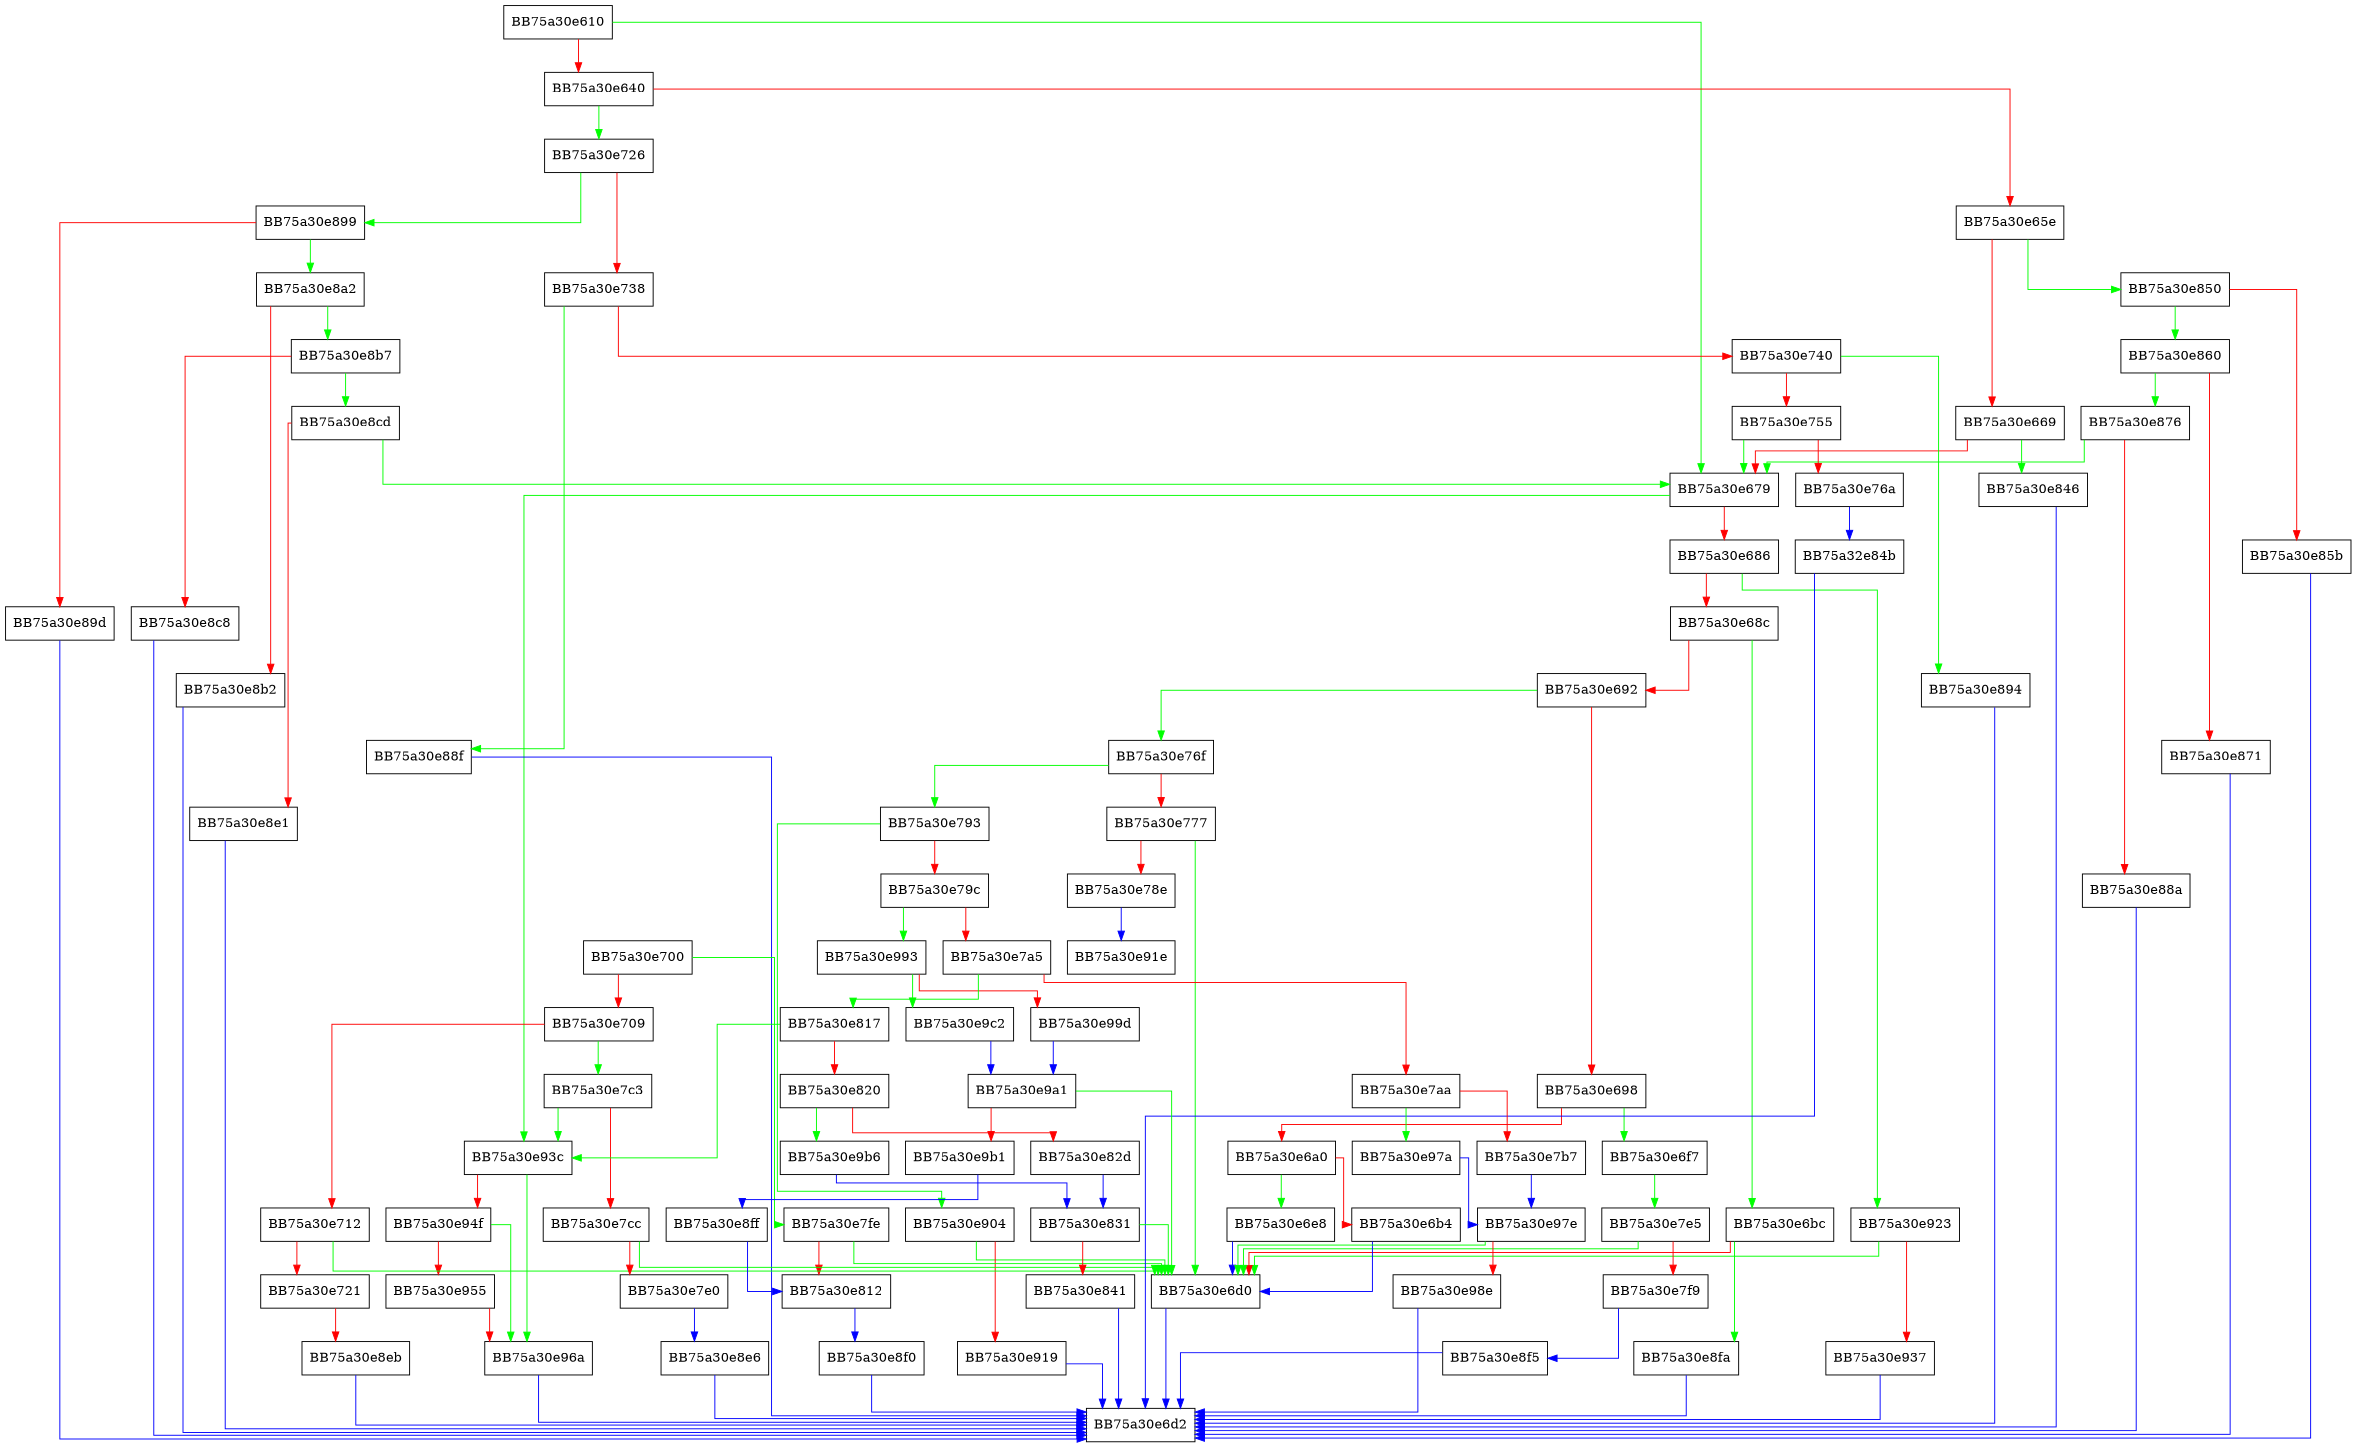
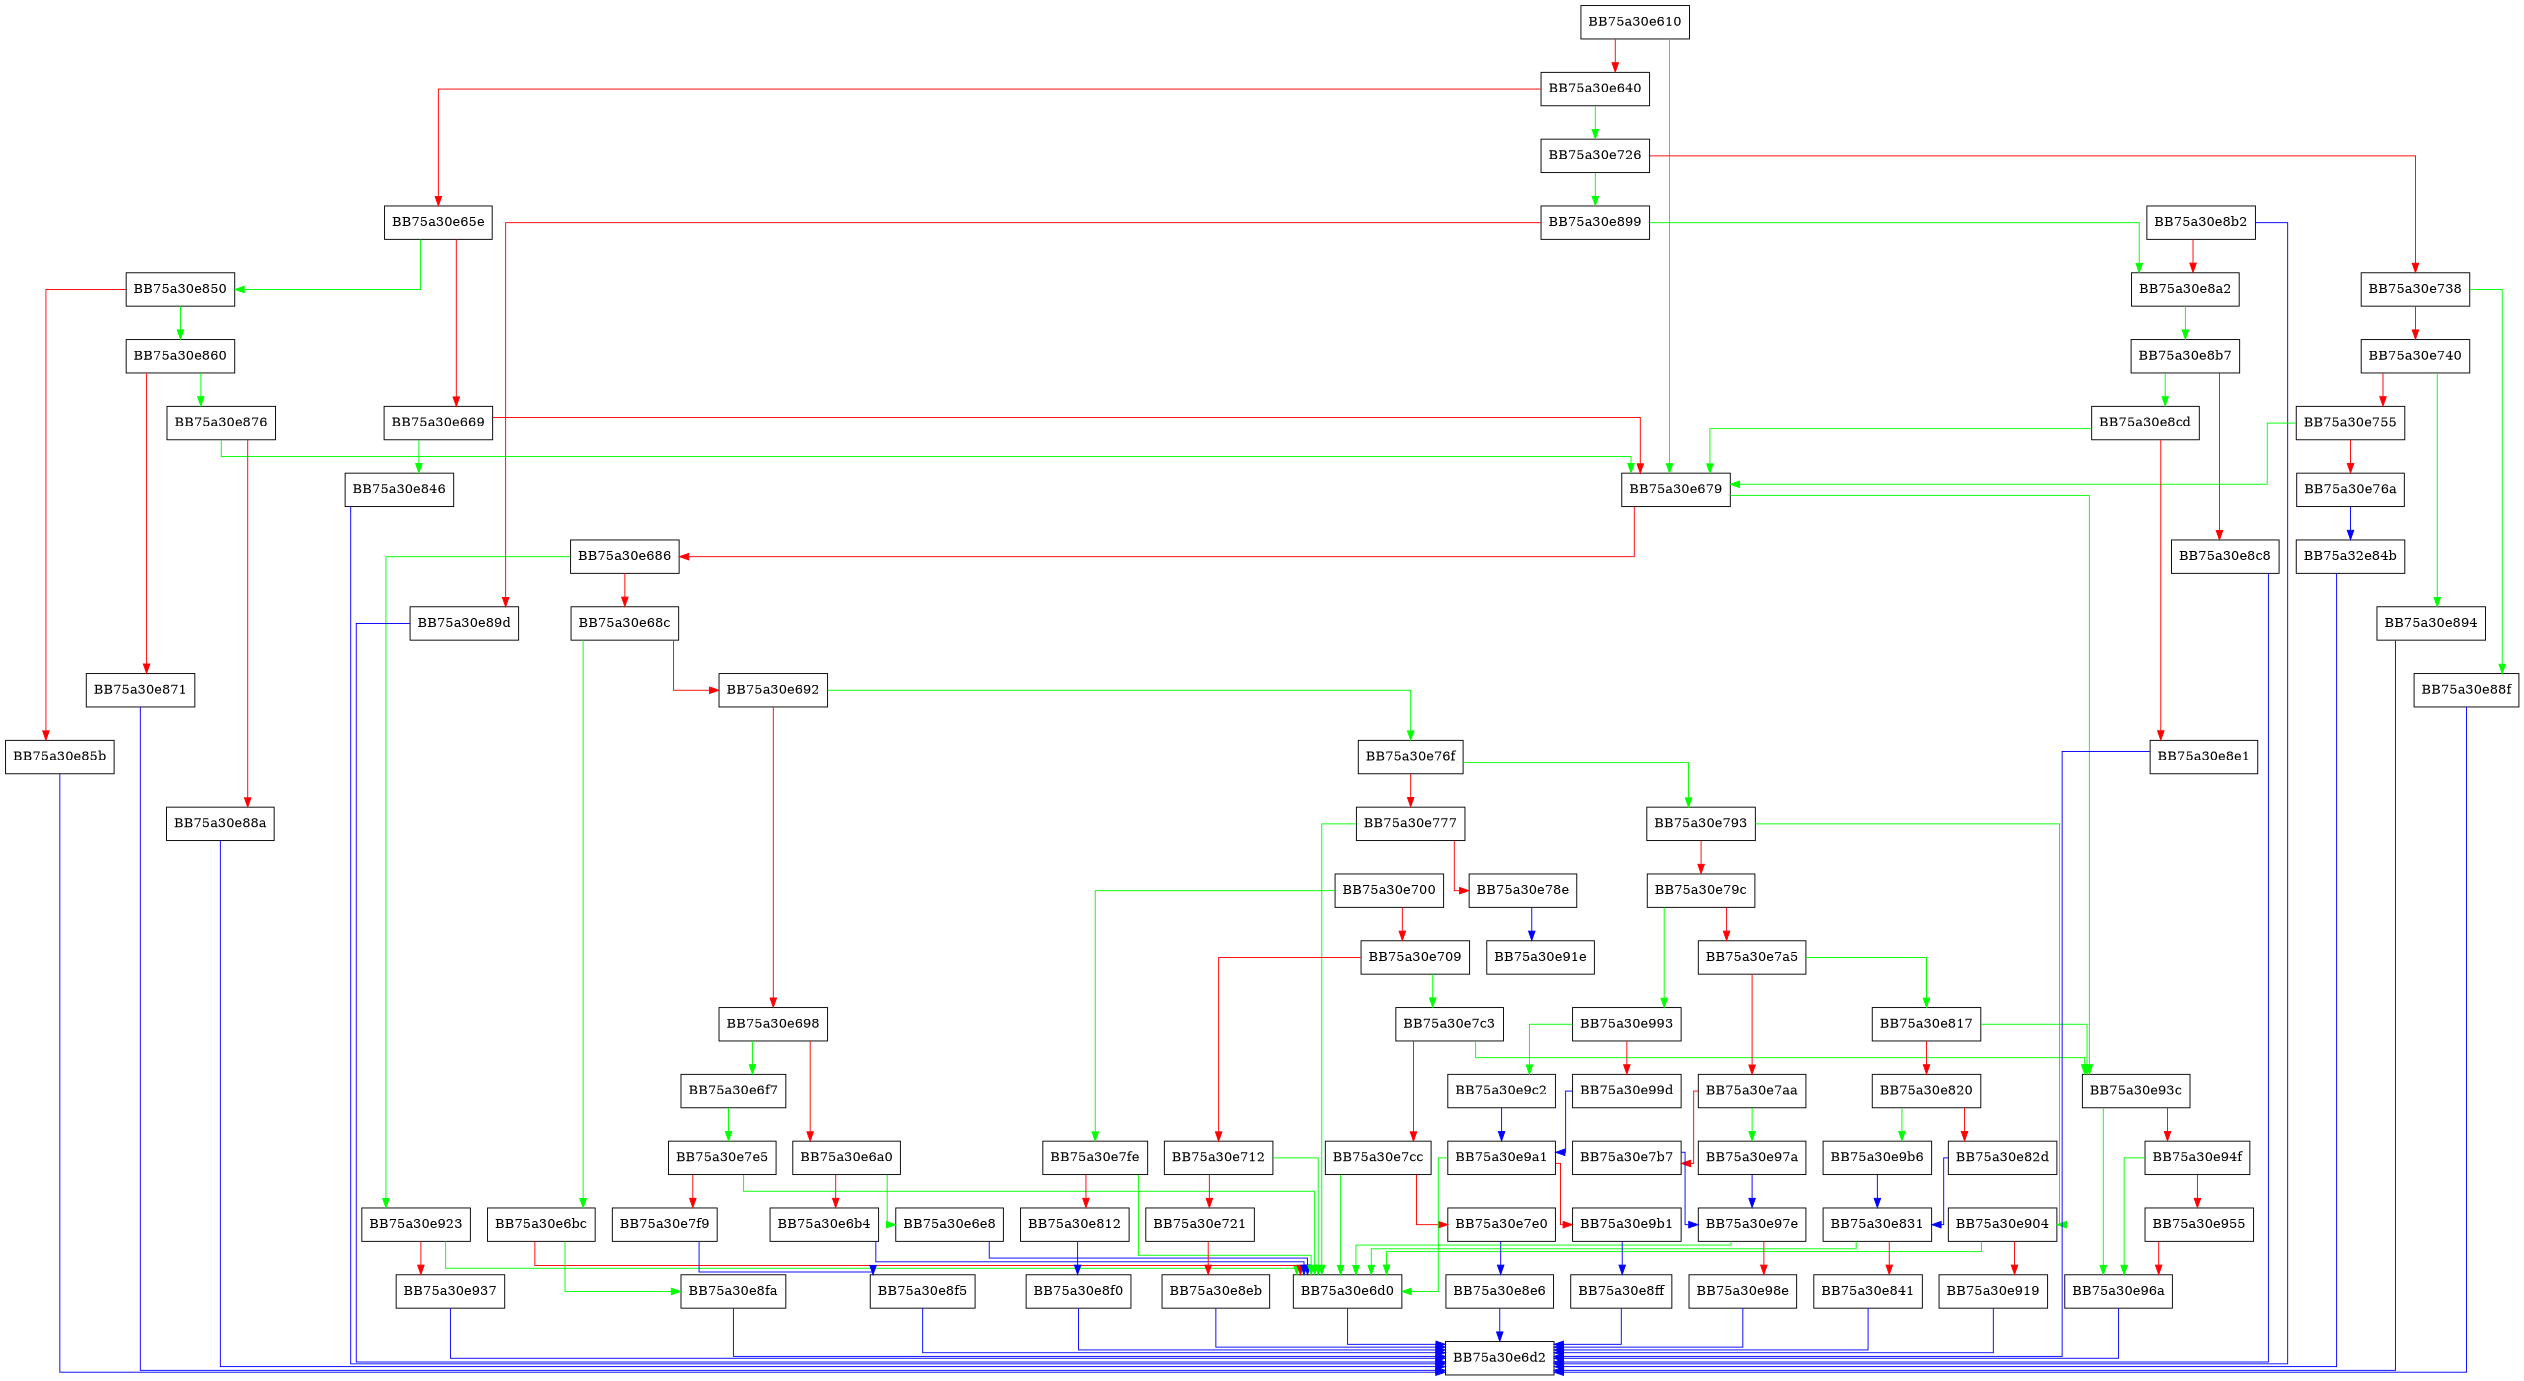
(271, 485) -> (2193, 251)
(748, 1279) -> (1621, 1341)
